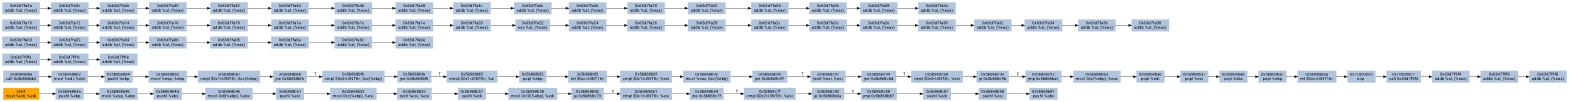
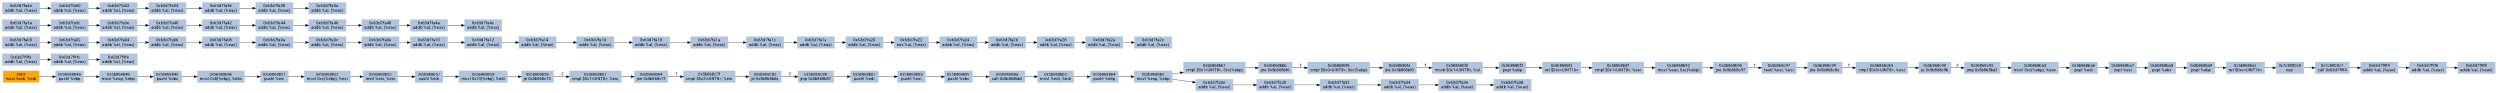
(559, 8) -> none
(852, 25) -> (1182, 81)
none -> (403, 42)
none -> (979, 77)
